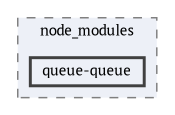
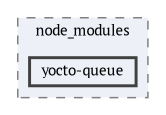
(87, 72) -> (83, 72)
